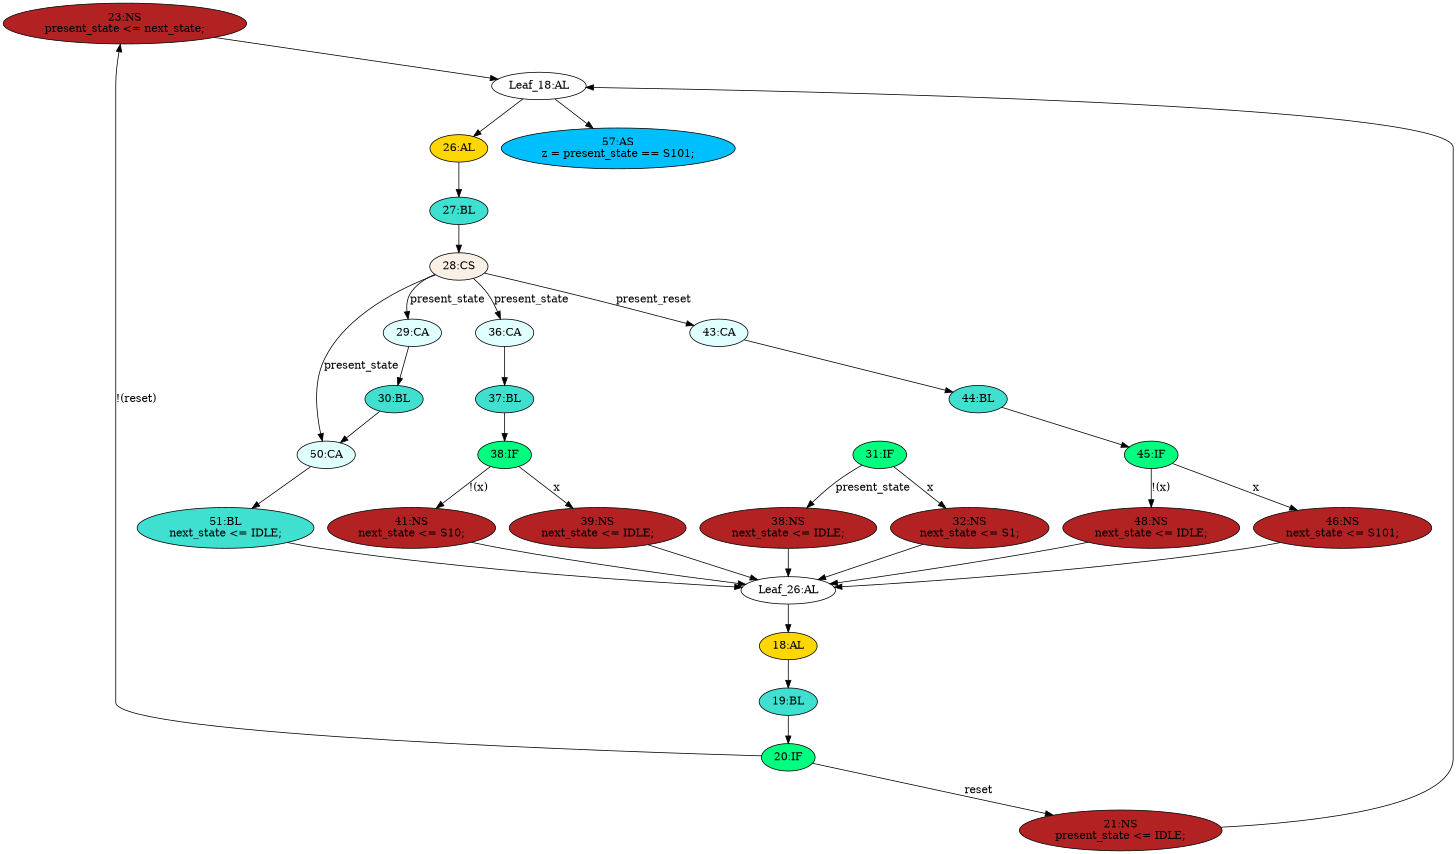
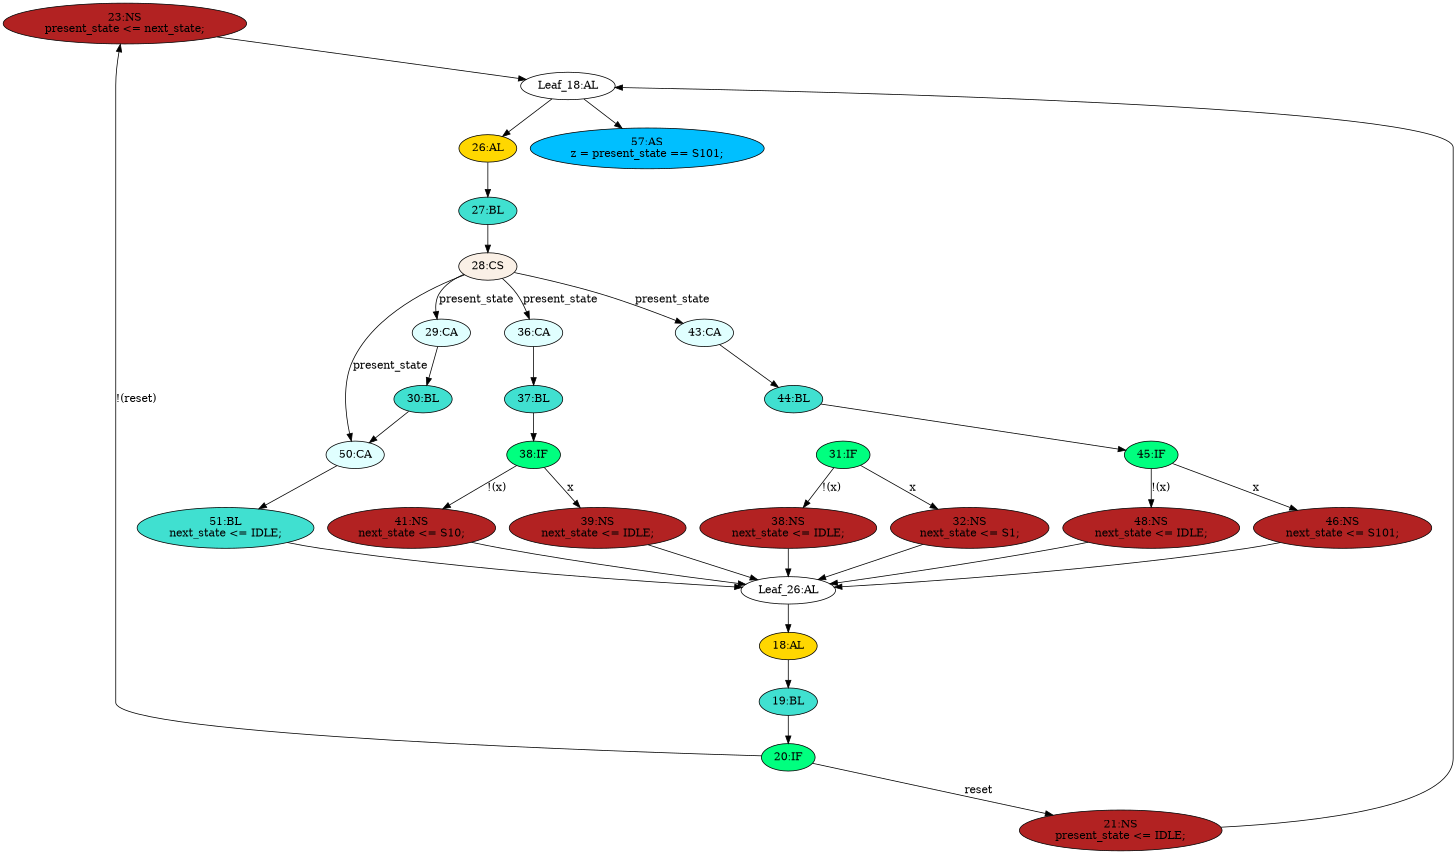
(654, 300) -> (672, 300)
(873, 488) -> (831, 488)
